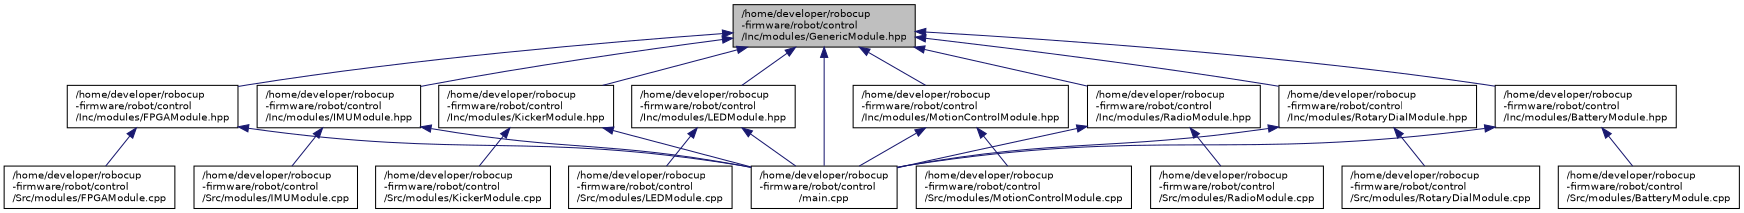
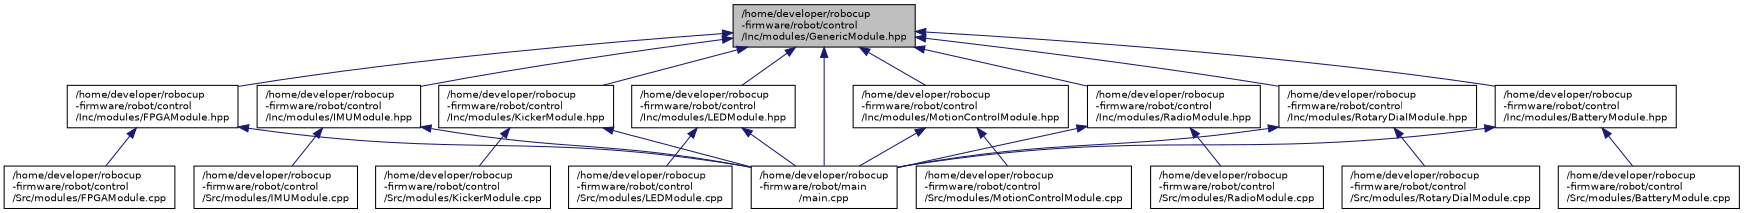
(824, 187) -> (824, 187)
